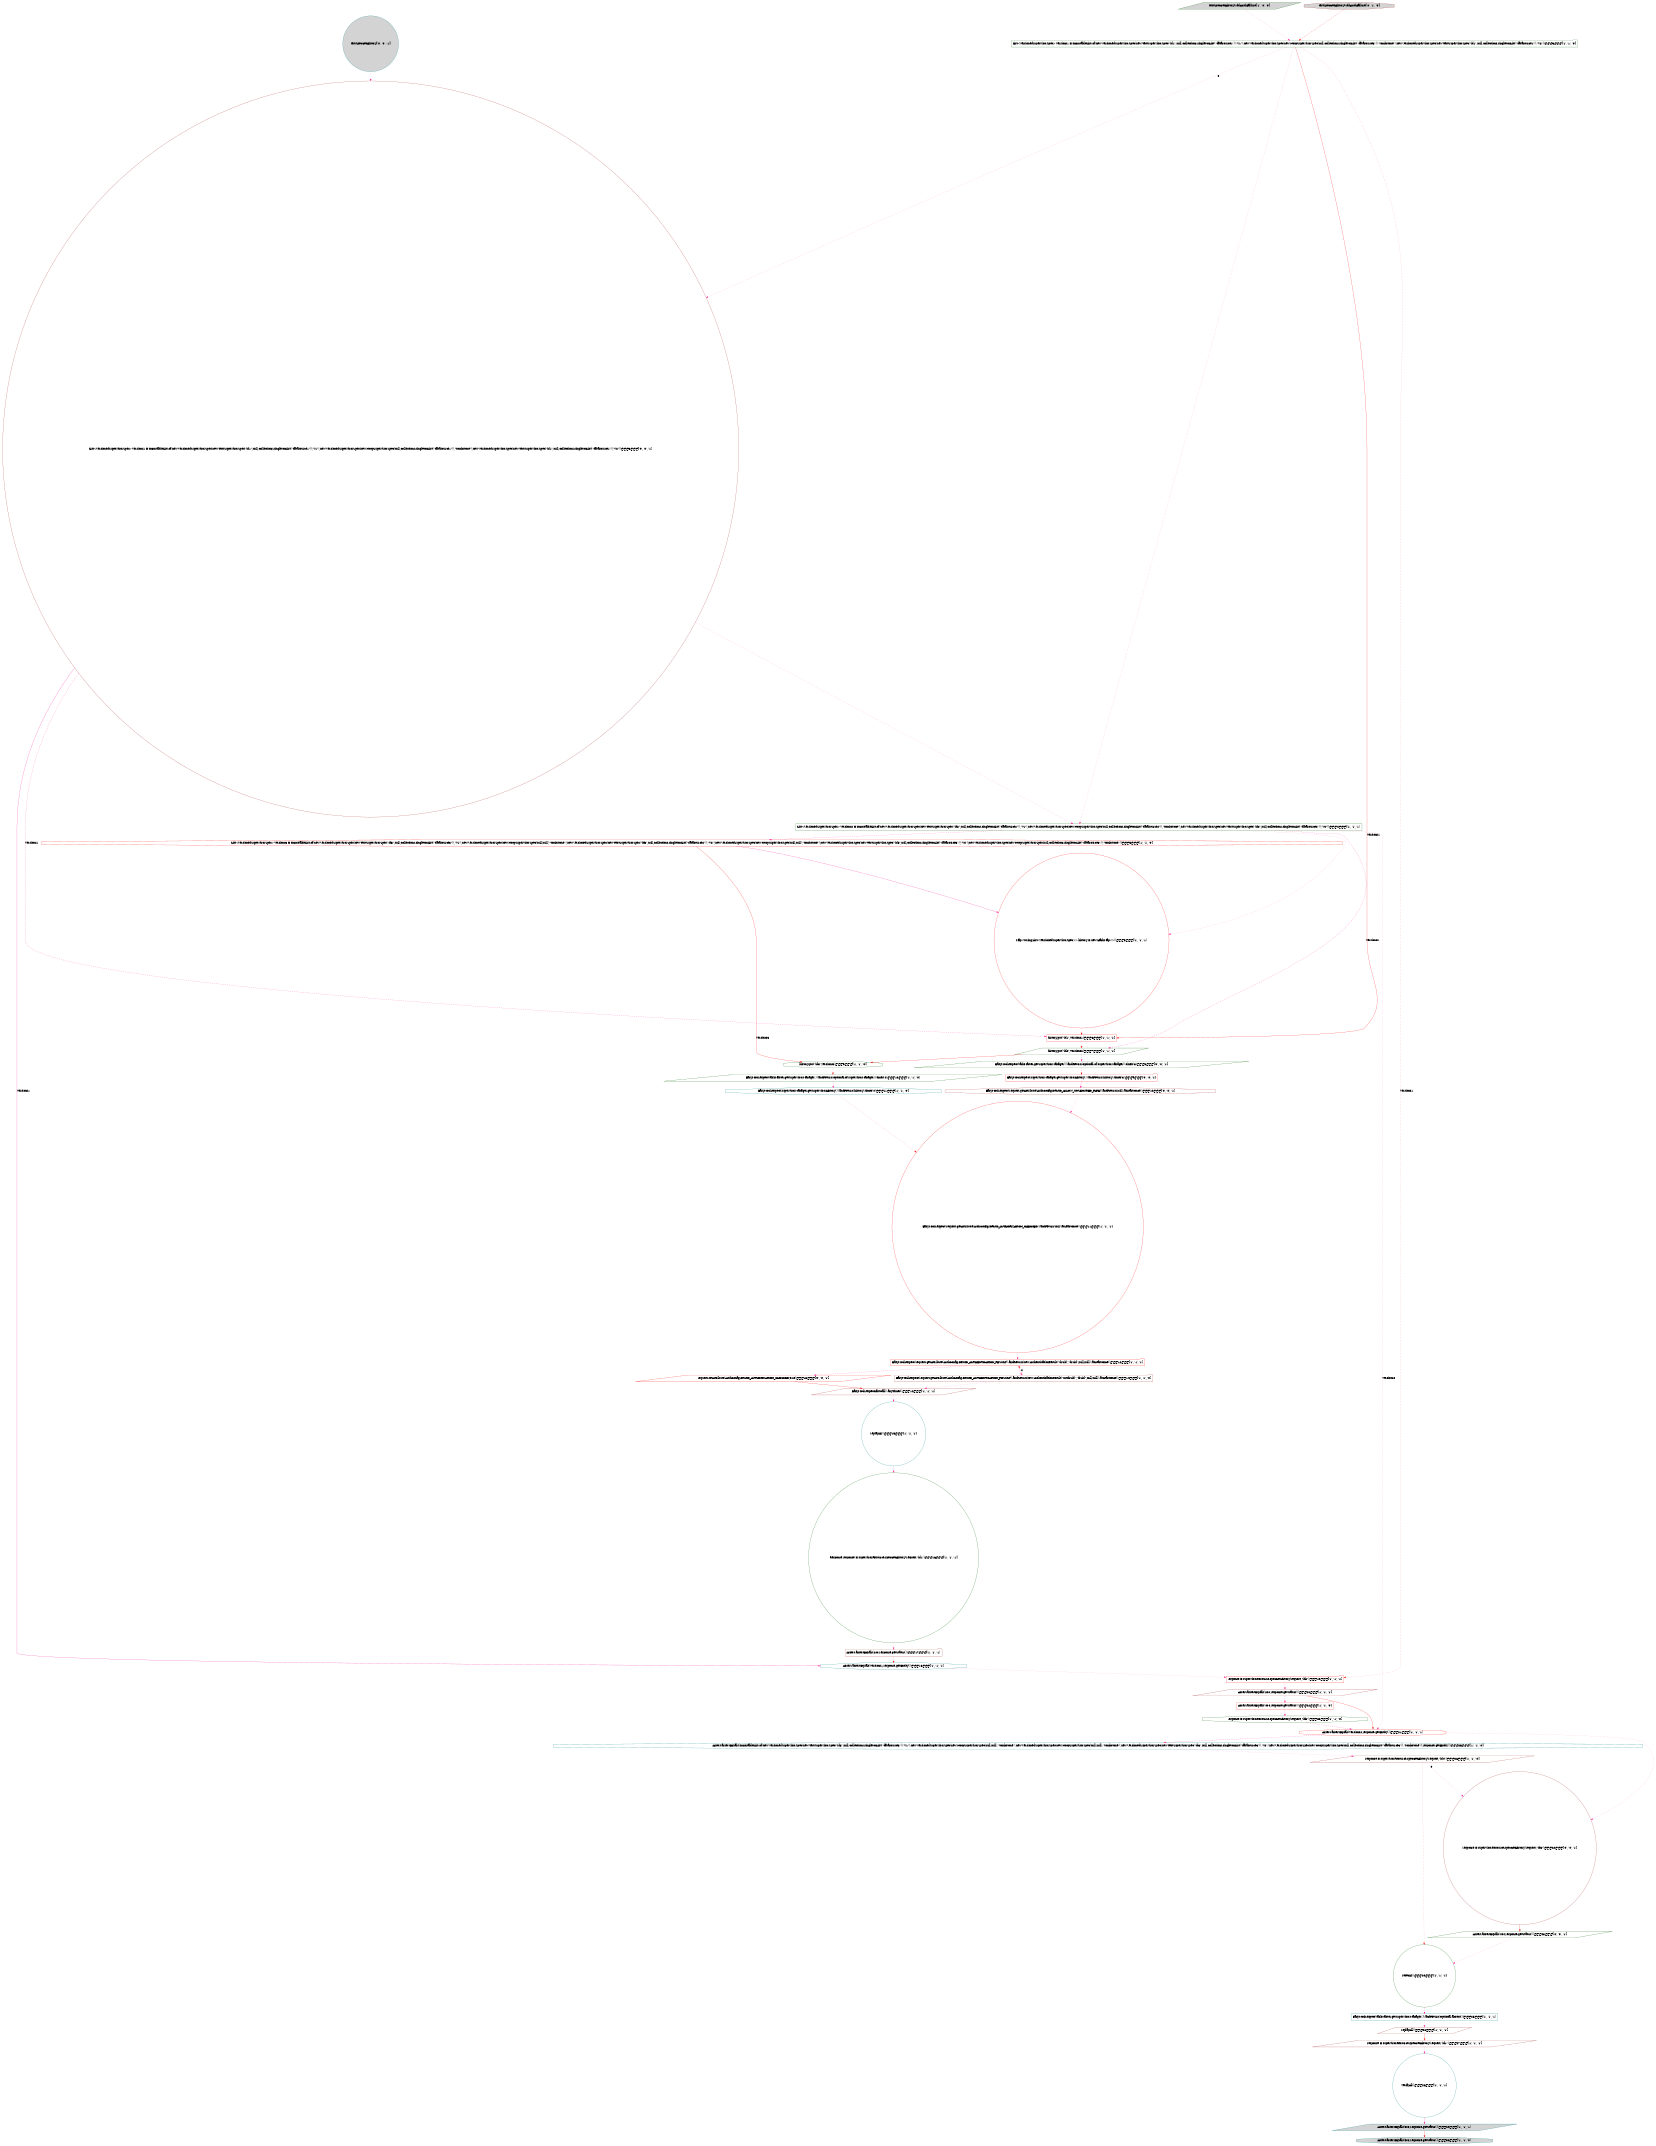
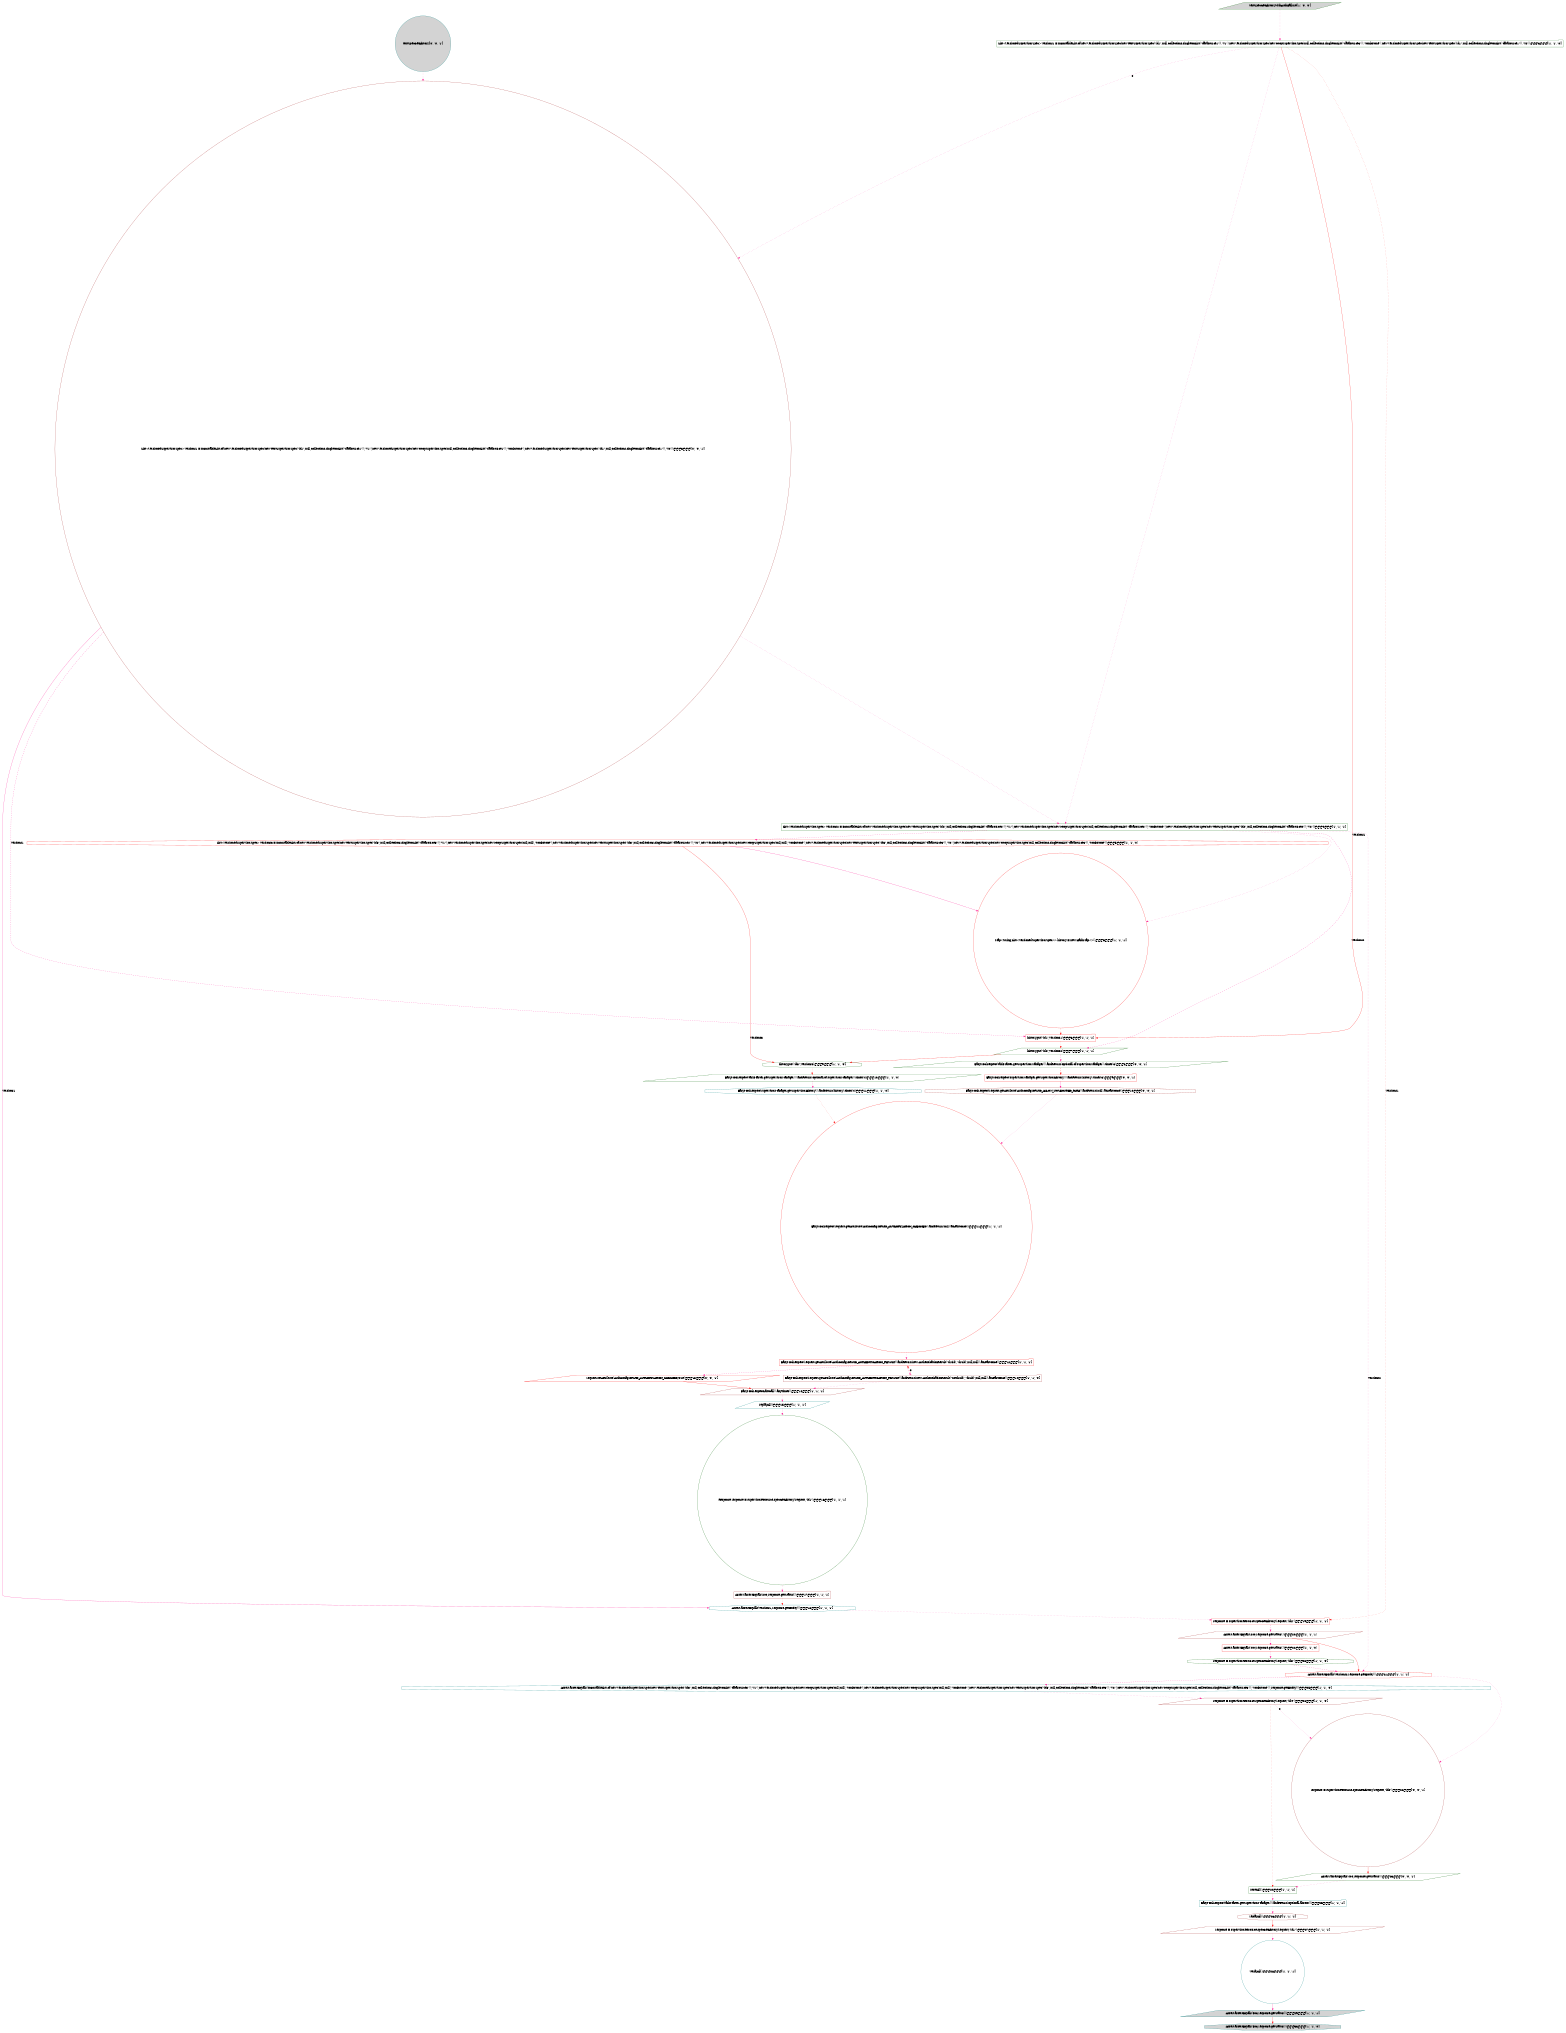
(1349, 6) -> none
(894, 1434) -> (782, 1405)
(1424, 1976) -> (1273, 1890)
(1424, 2030) -> (1273, 1917)
